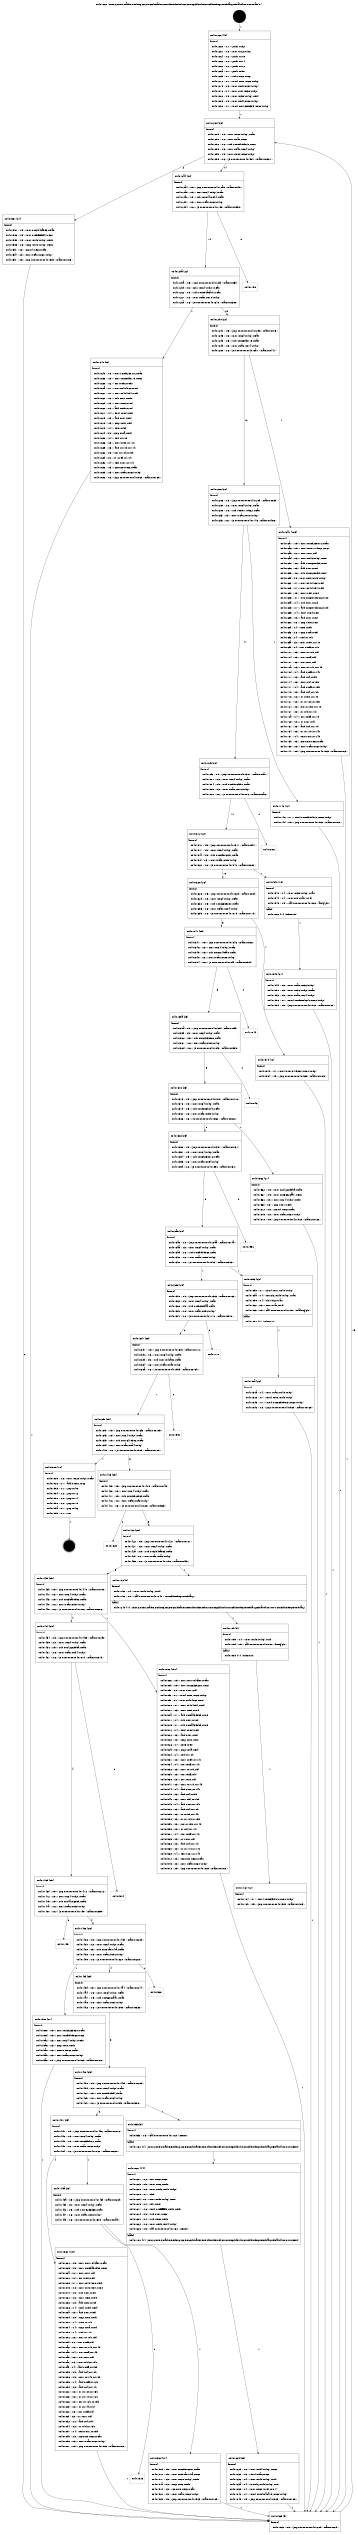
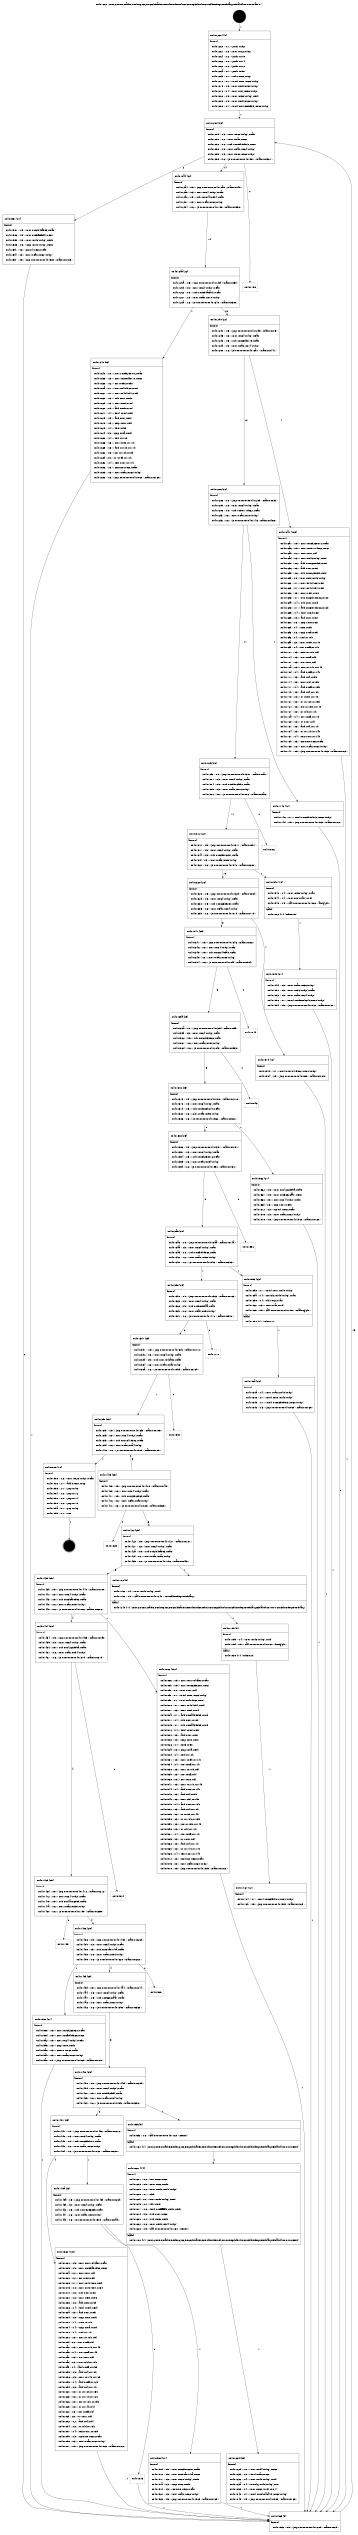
(232, 246) -> (249, 222)
(129, 1462) -> (131, 1463)
(291, 2507) -> (195, 2513)
